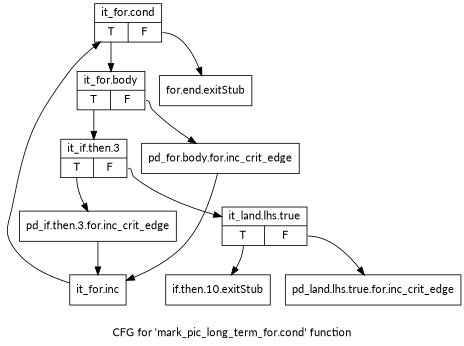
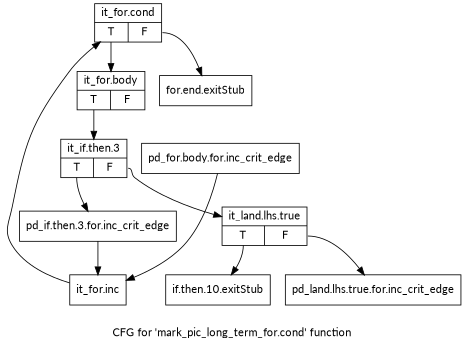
(165, 121) -> none
